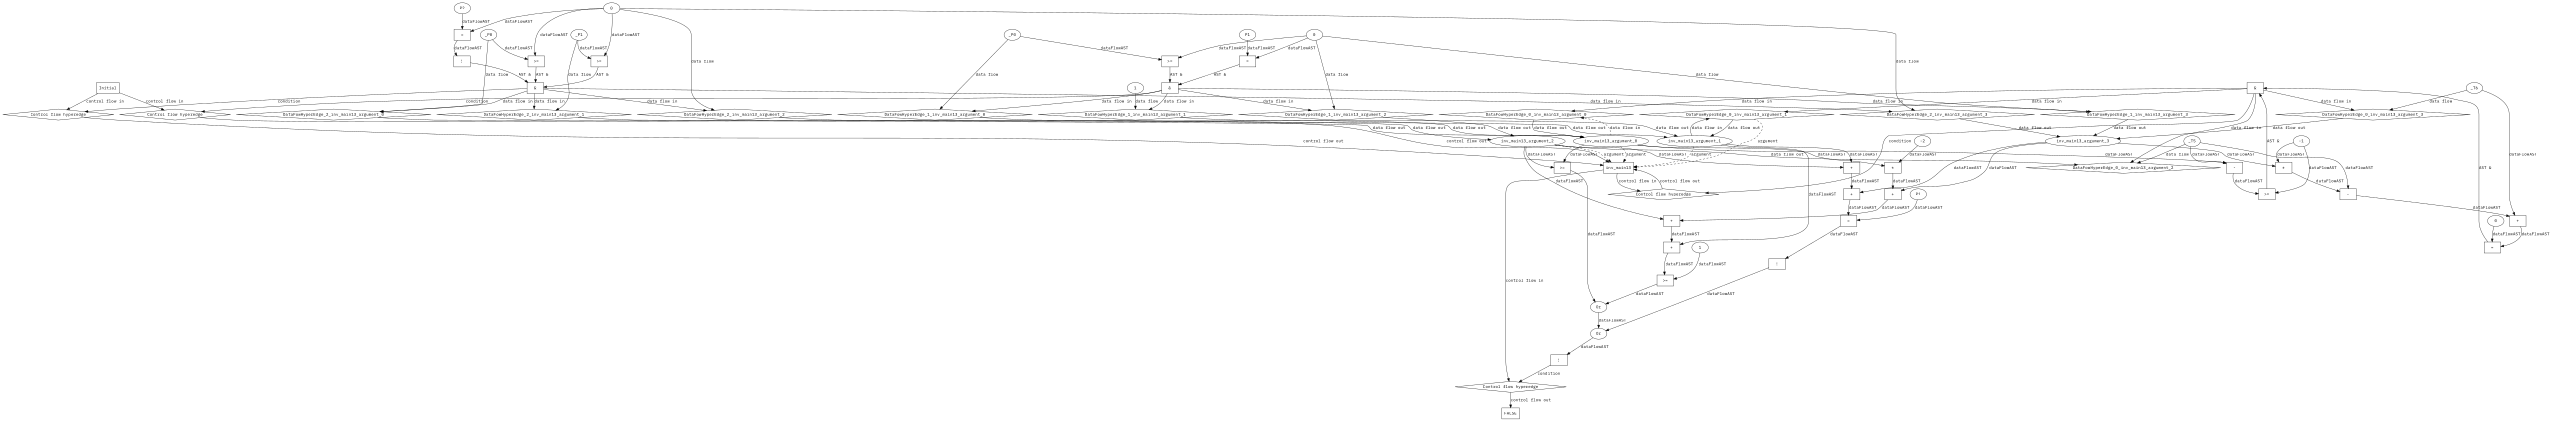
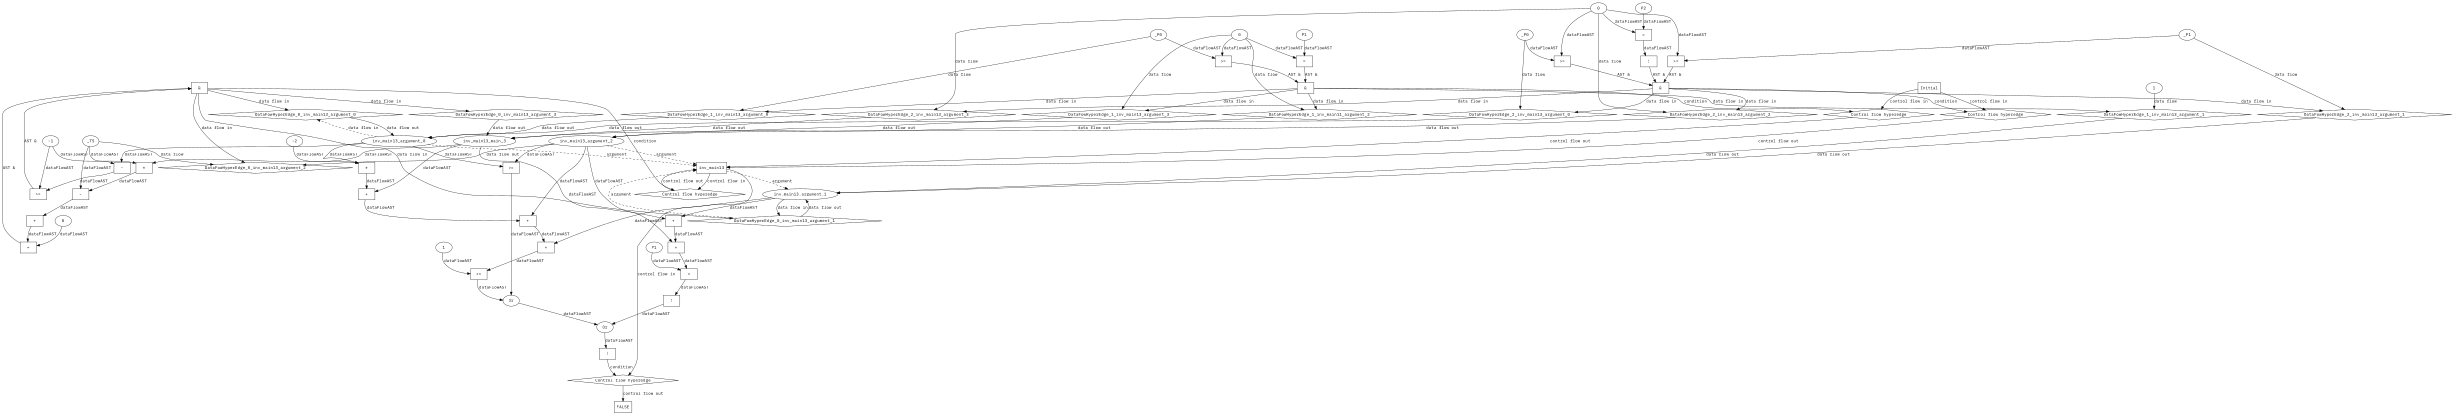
(2474, 88) -> none
(1336, 115) -> (1319, 115)
(2083, 141) -> (485, 141)
(1670, 163) -> (756, 178)
